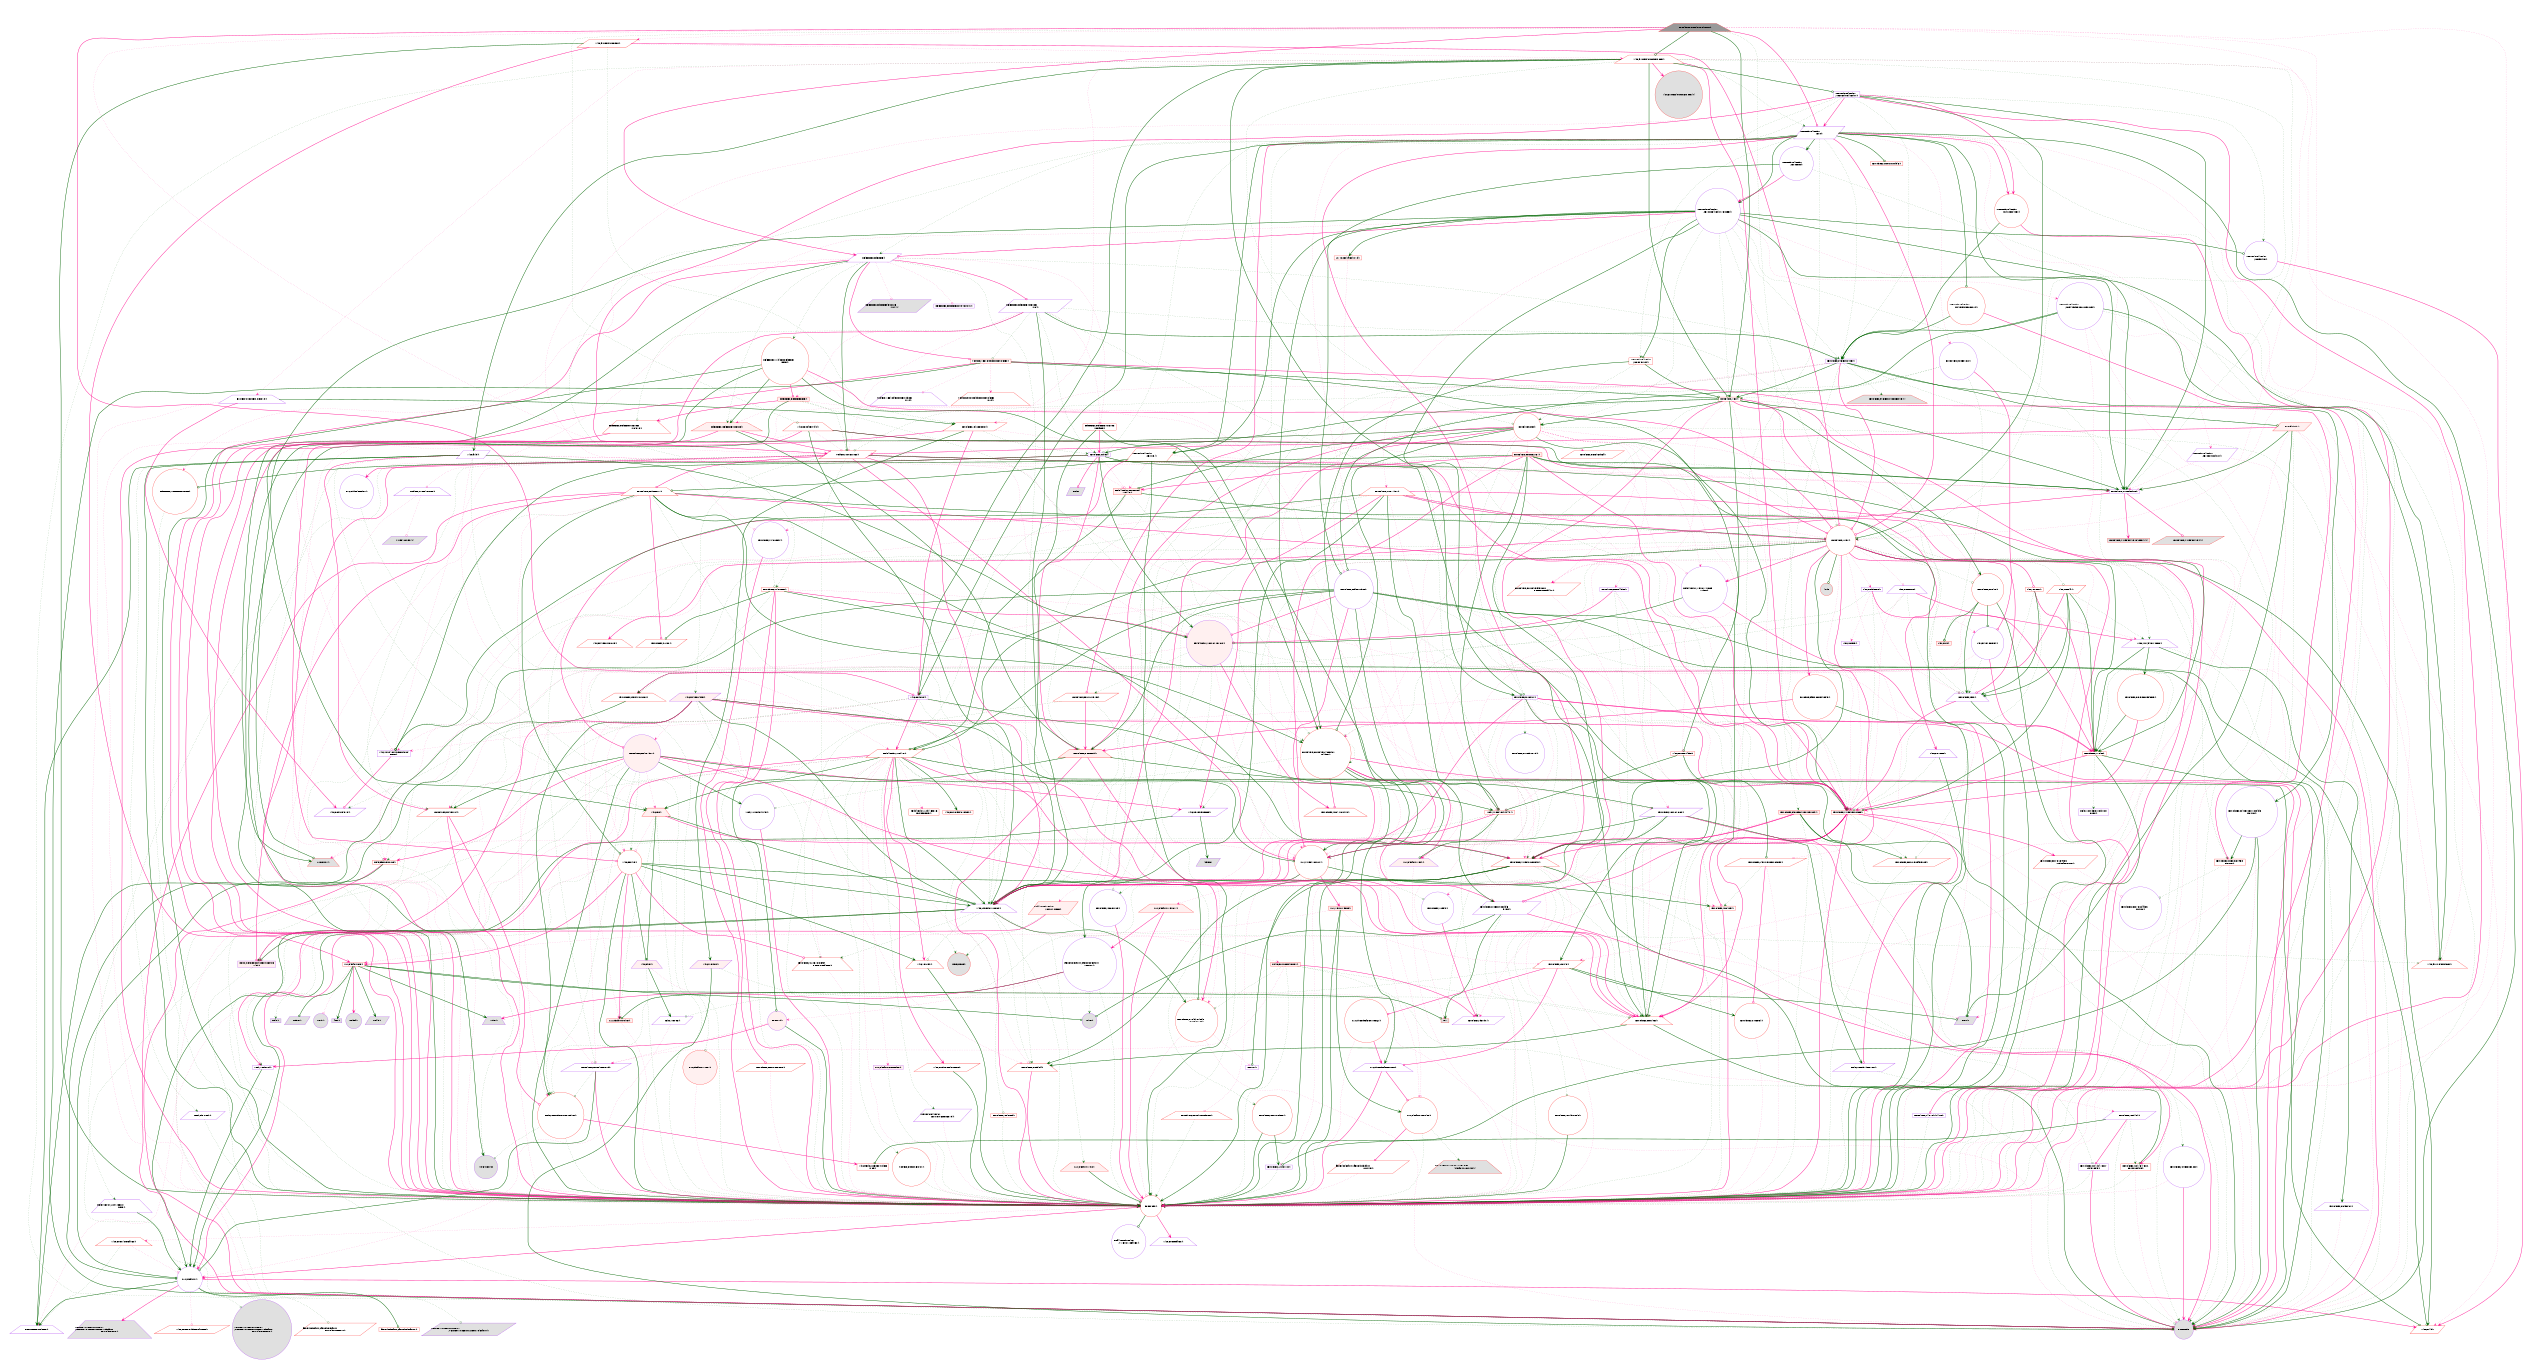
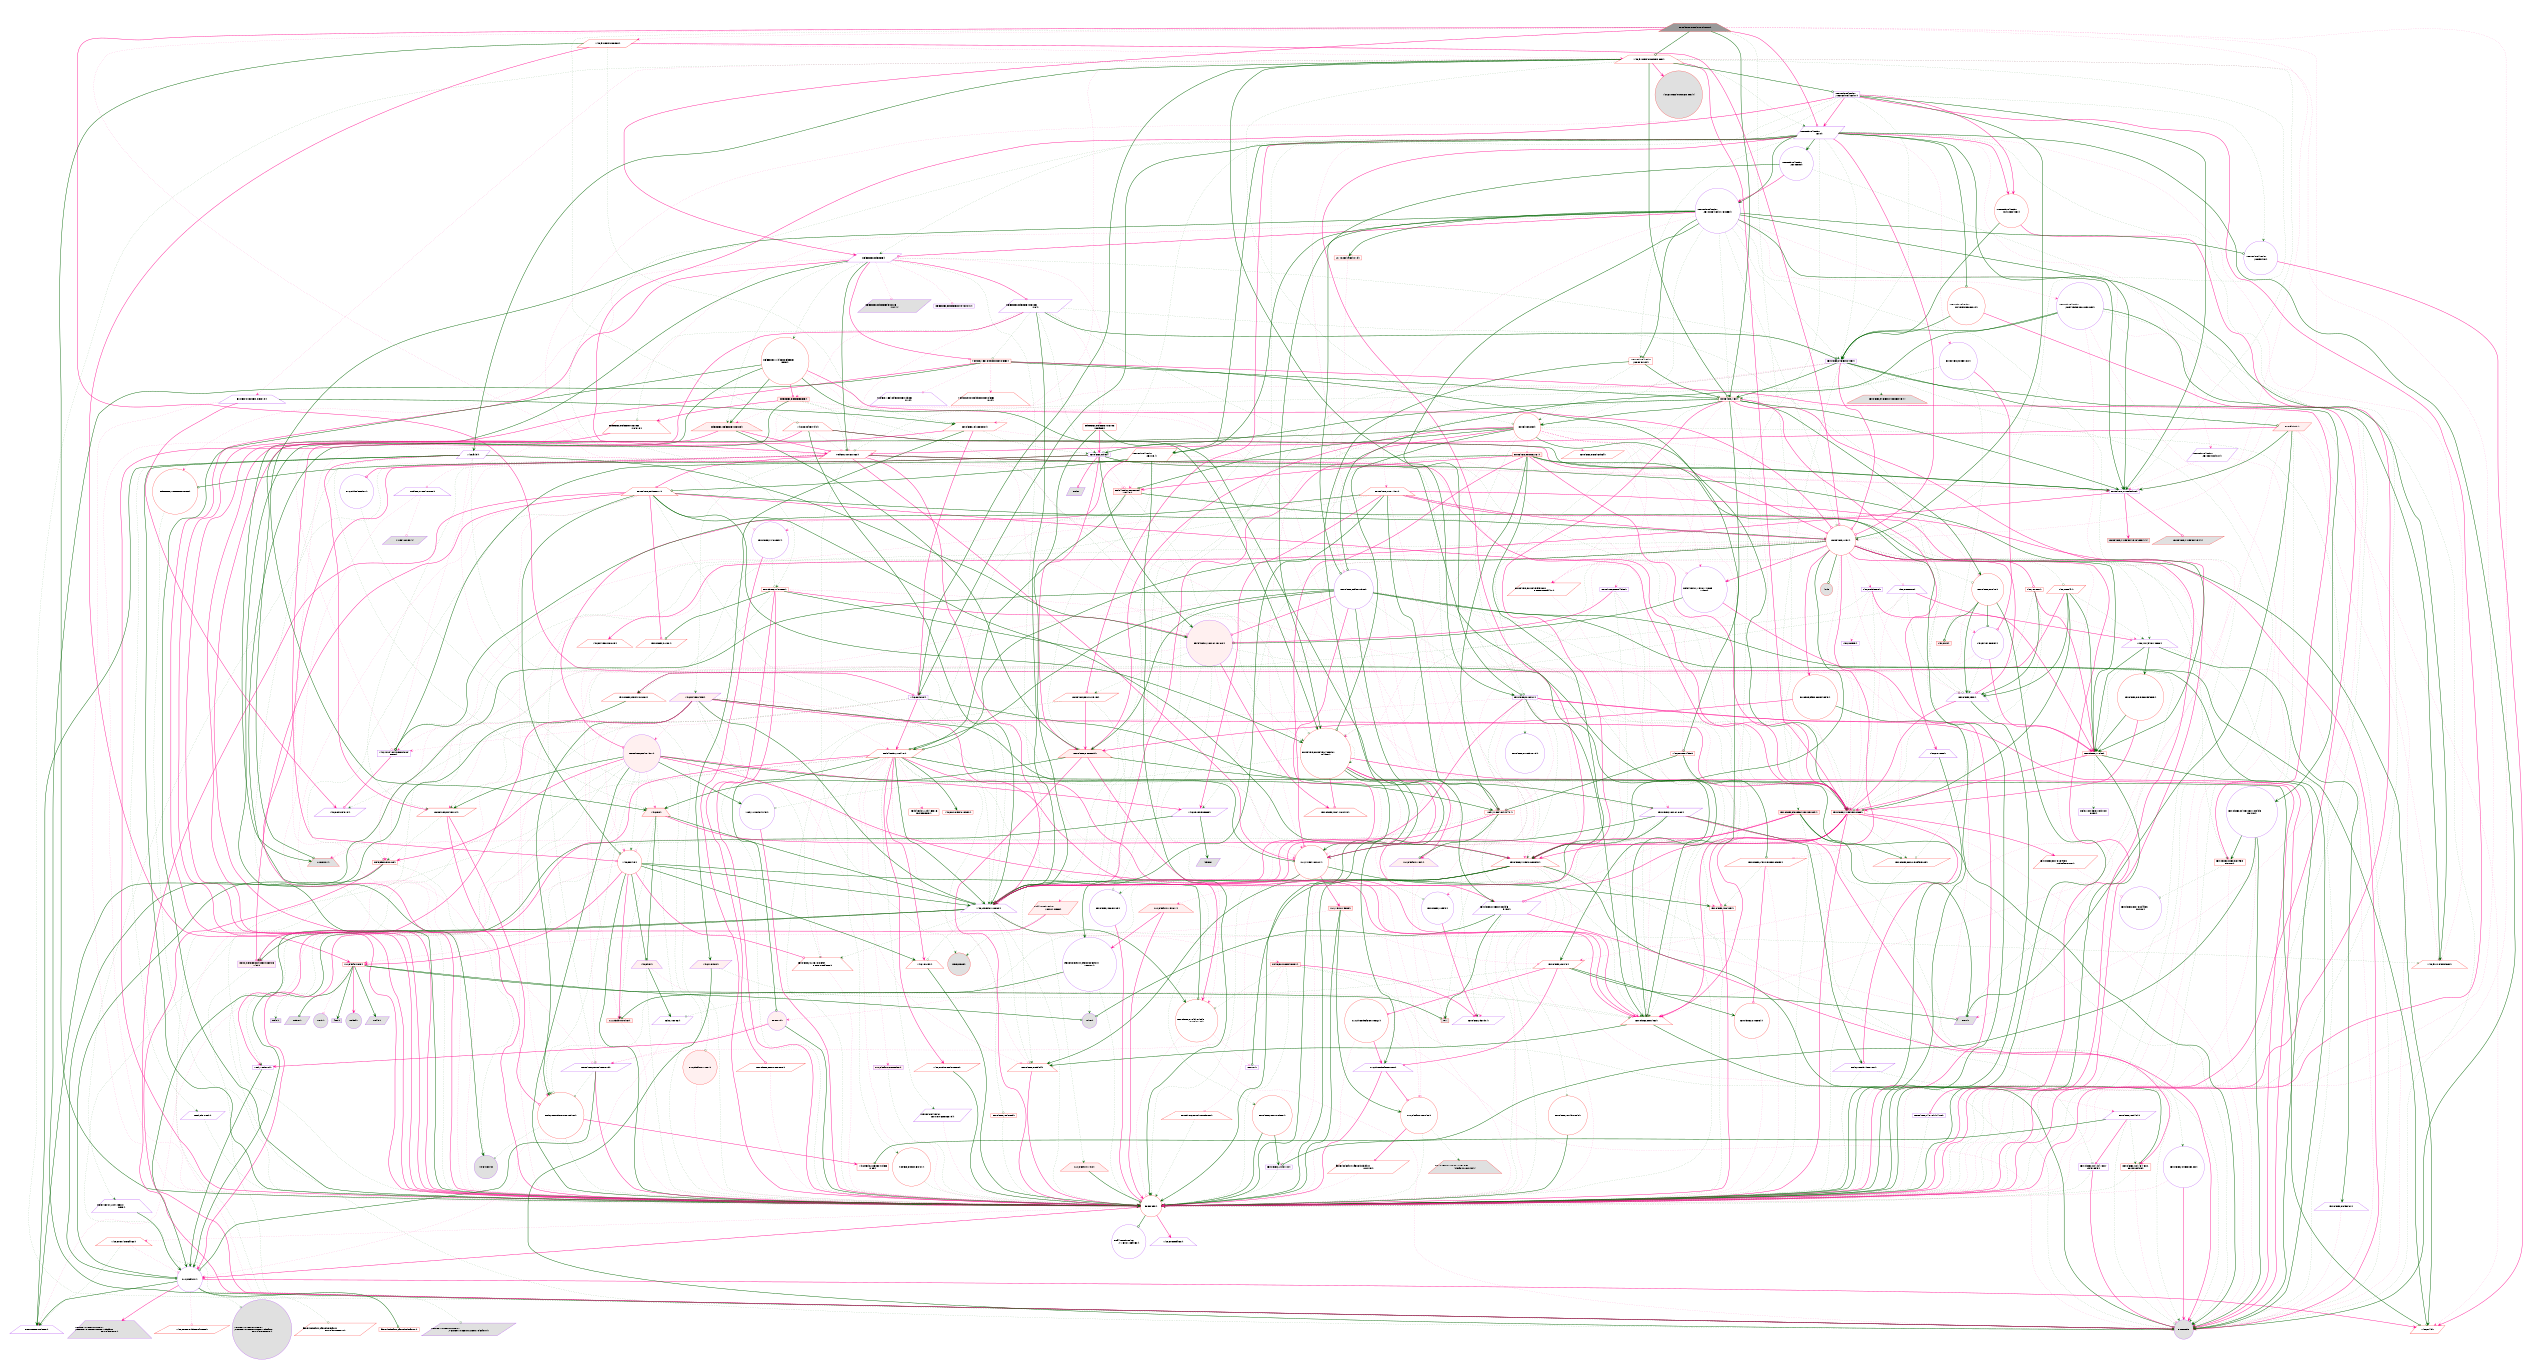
(1887, 164) -> none
(595, 461) -> (595, 461)
(494, 1021) -> none
